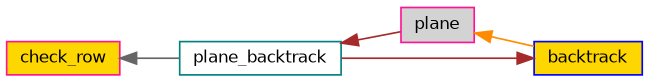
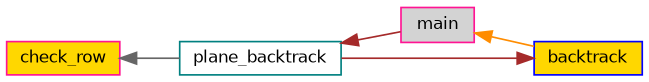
(438, 25) -> (438, 25)
